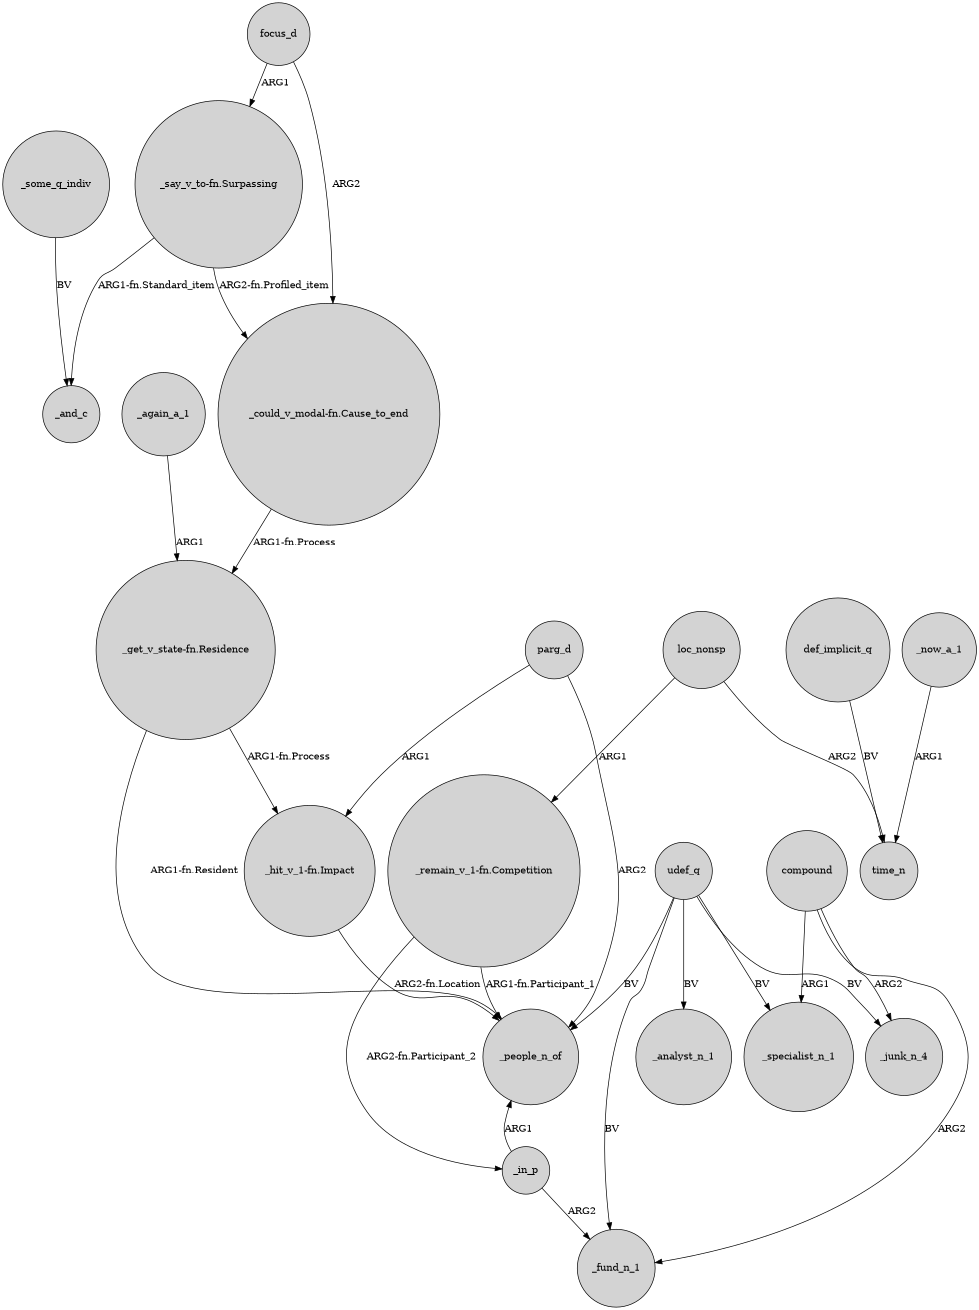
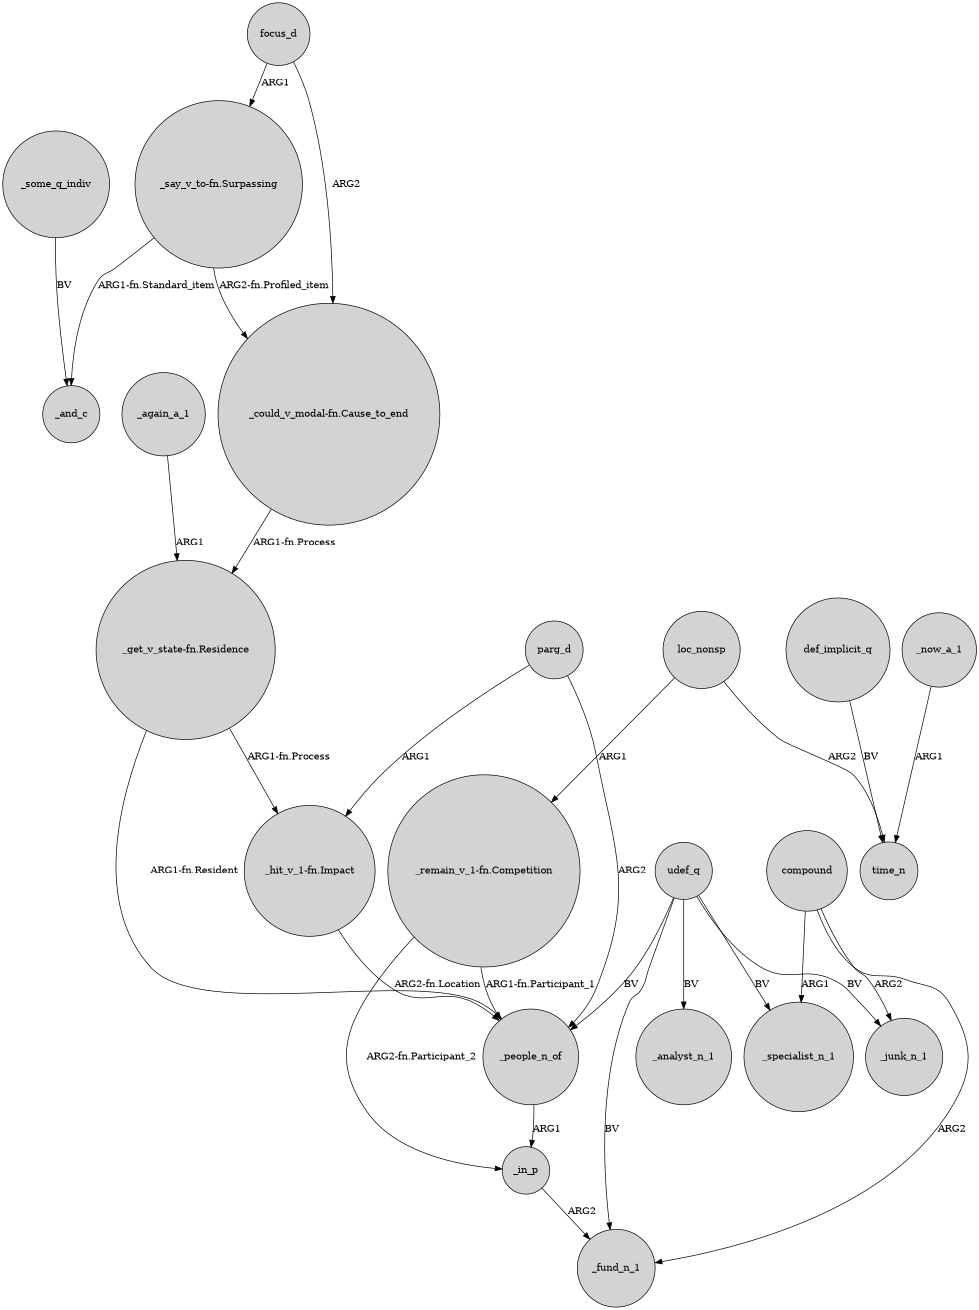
(904, 1057) -> (904, 1057)
(504, 1130) -> (534, 1123)
